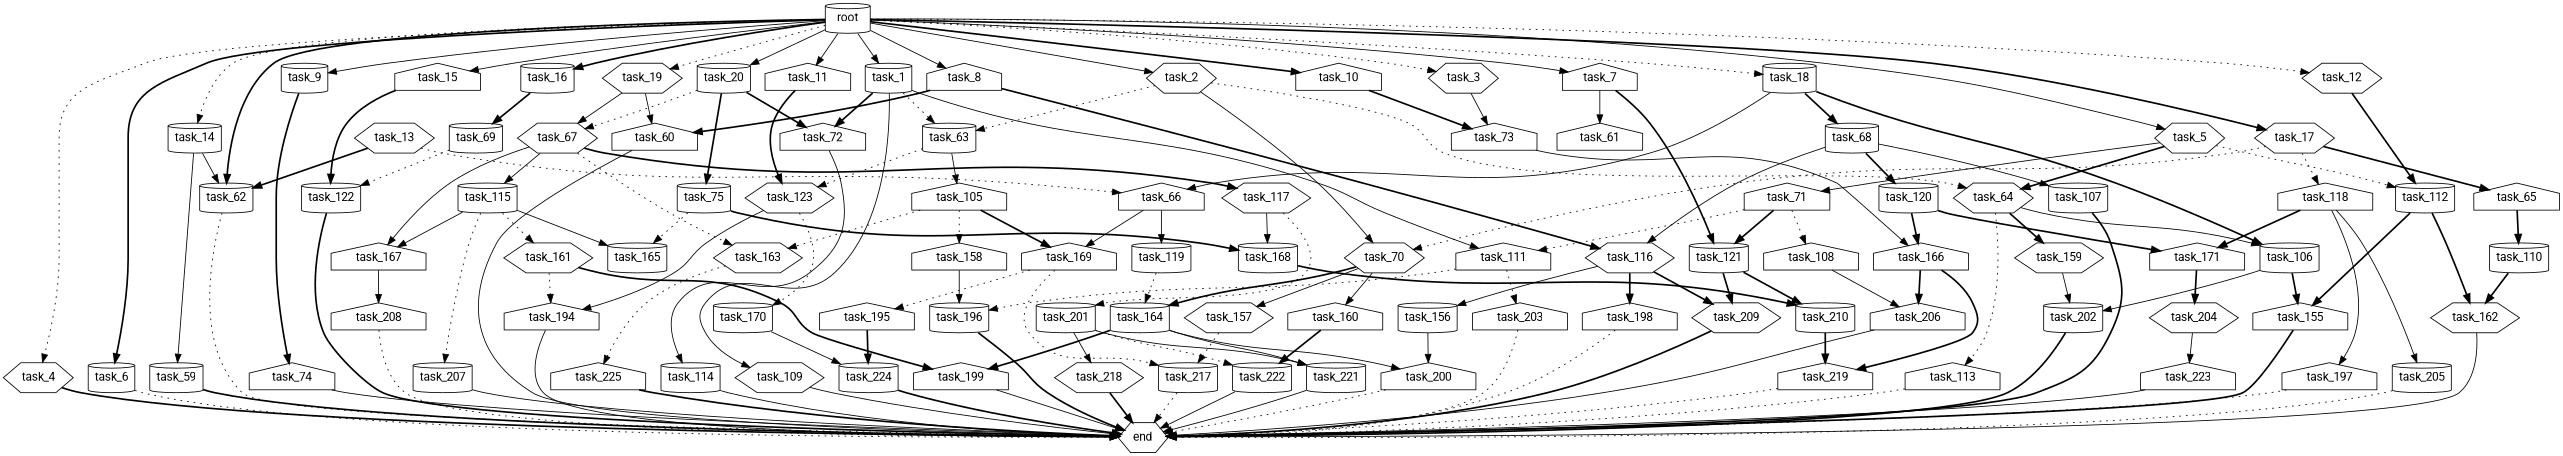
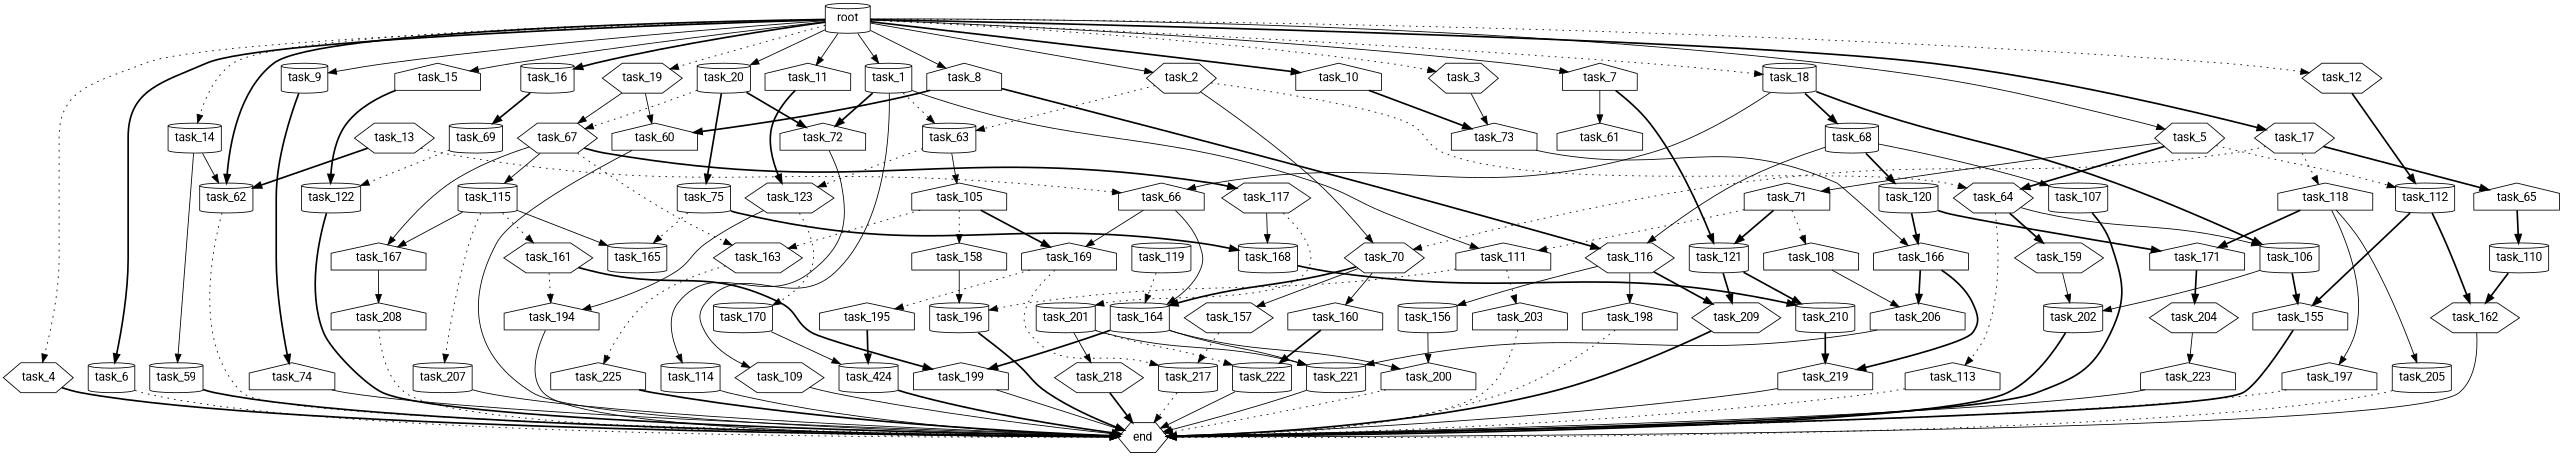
(1161, 222) -> (1203, 256)
(1630, 289) -> (1630, 289)
(869, 378) -> (869, 378)
(1528, 404) -> (1625, 344)
(1477, 419) -> (1477, 419)
